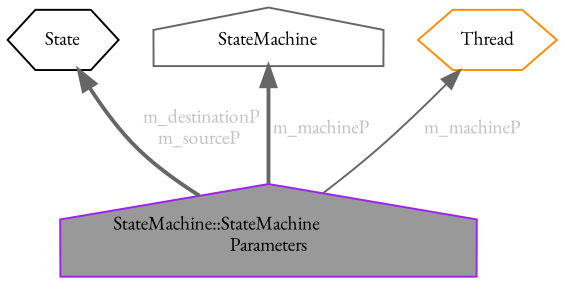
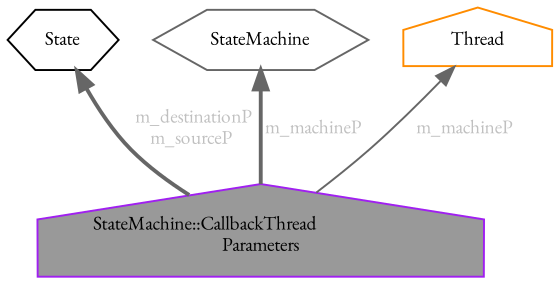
(268, 40) -> (261, 40)
(487, 40) -> (478, 40)
(268, 235) -> (261, 235)
